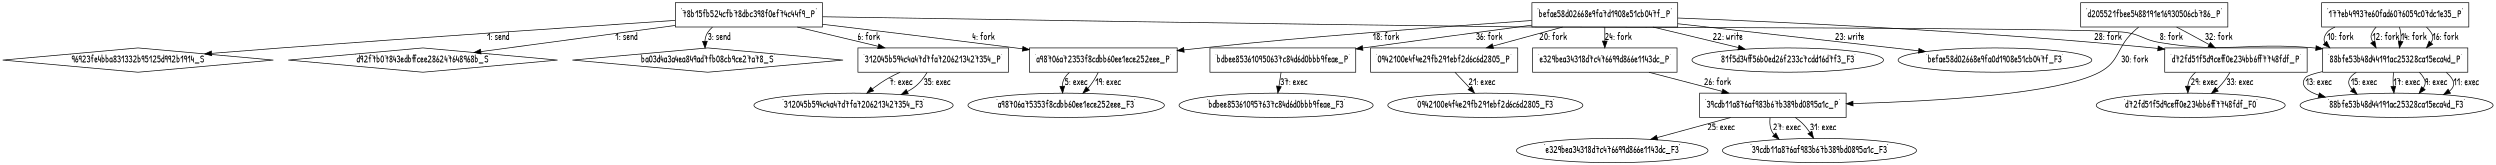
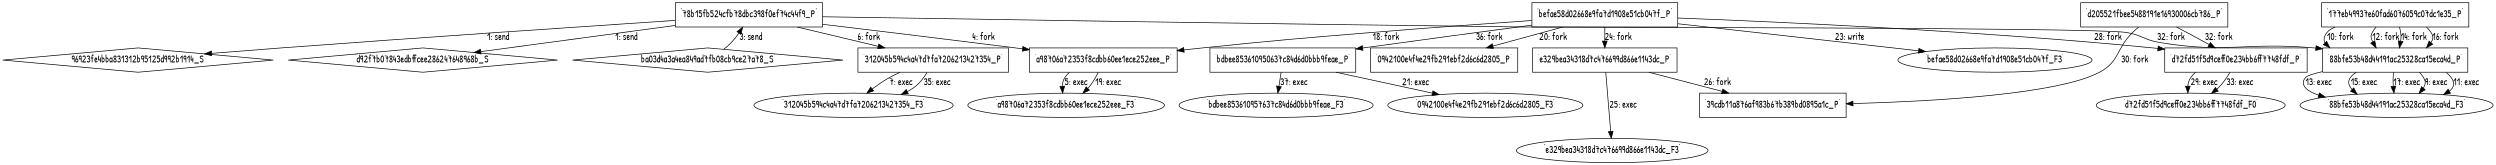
(2154, 15) -> (2154, 15)
(707, 33) -> (732, 42)
(2171, 37) -> (2171, 37)
(138, 60) -> (138, 60)
(1788, 60) -> none
(1995, 60) -> (1995, 60)
(1462, 80) -> (1384, 83)
(1066, 105) -> (1066, 105)
(1694, 128) -> (1608, 102)
(1819, 151) -> none
